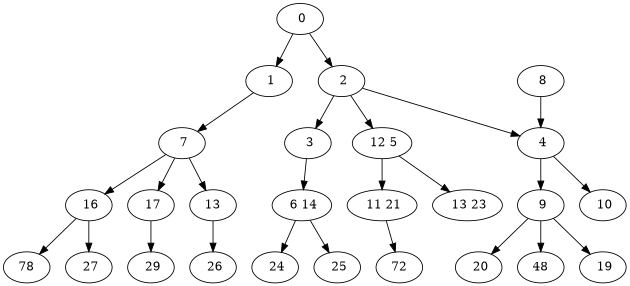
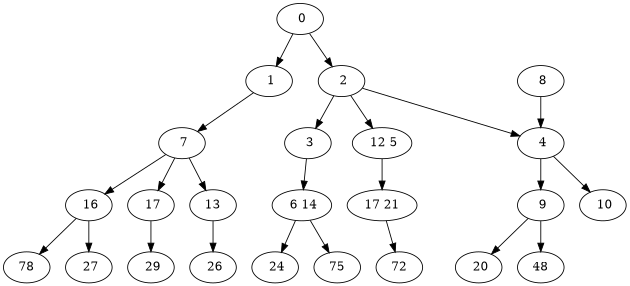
(382, 205) -> (382, 205)
(467, 205) -> none
(337, 267) -> (337, 267)
(603, 267) -> none
